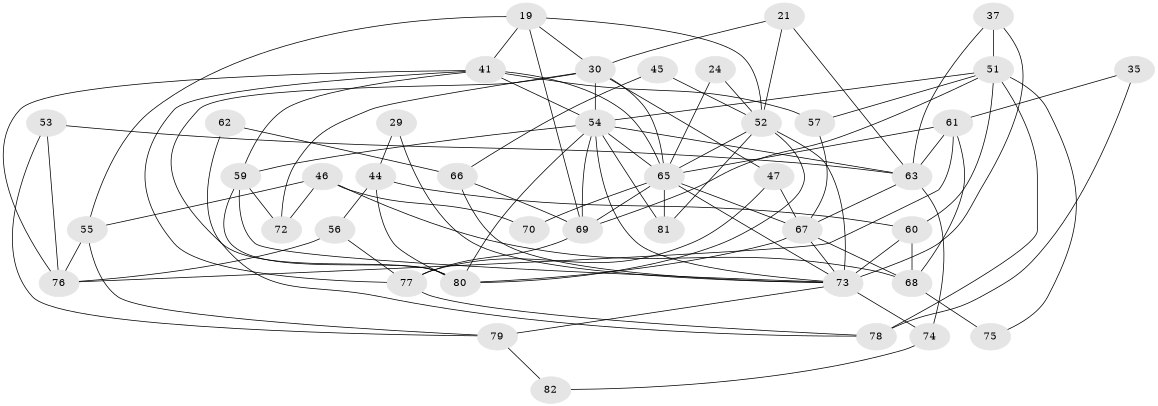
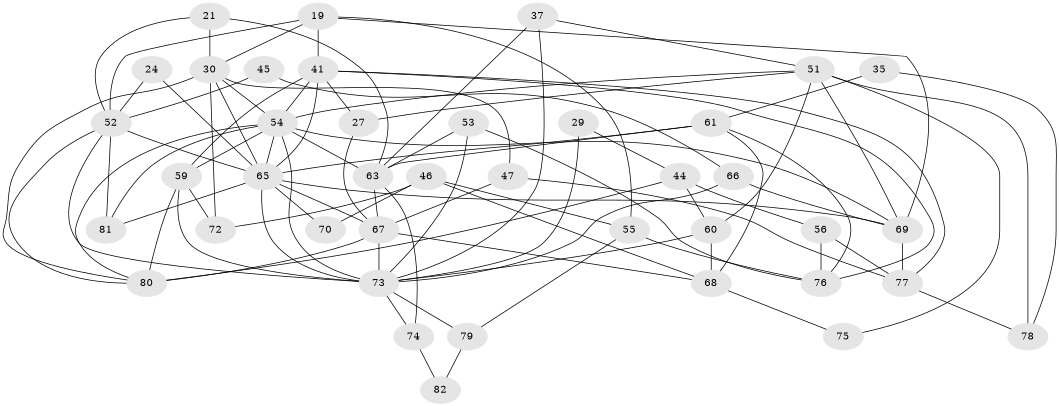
(225, 123) -> none
(815, 123) -> (359, 123)
(168, 324) -> (441, 211)
